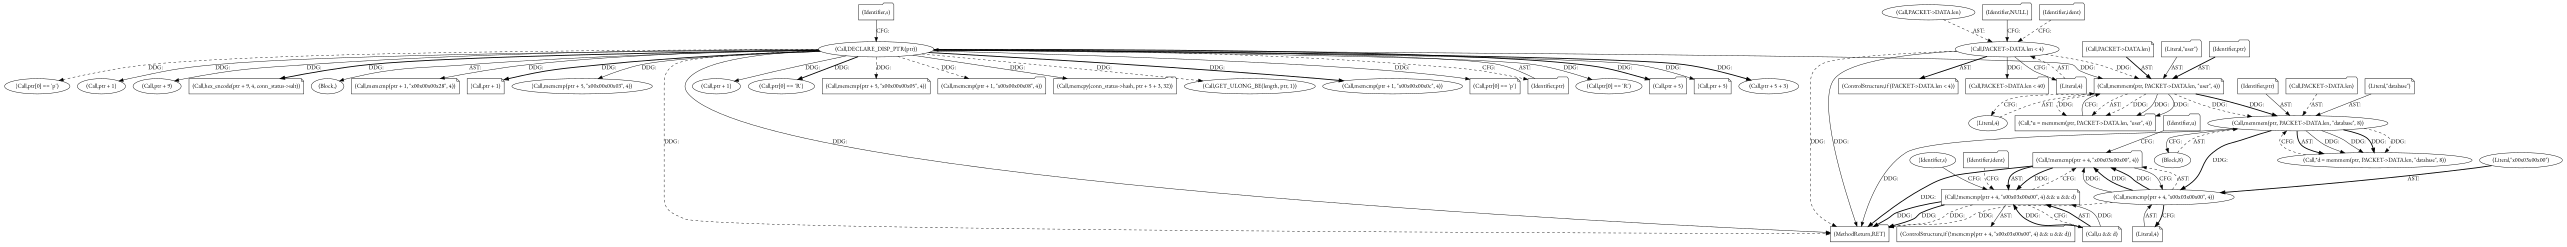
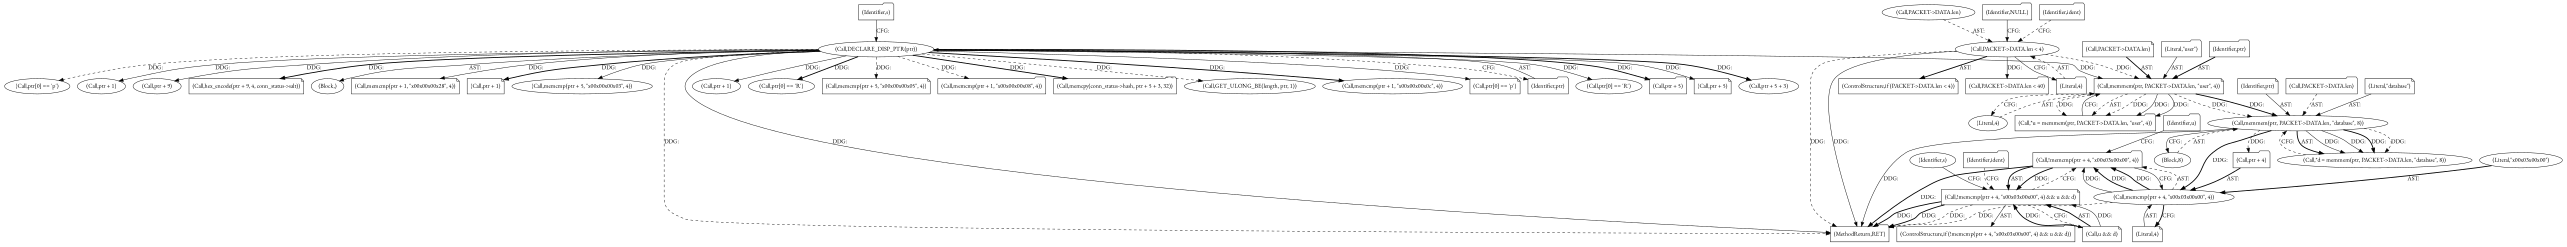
(988, 67) -> (988, 67)
none -> (2252, 160)
